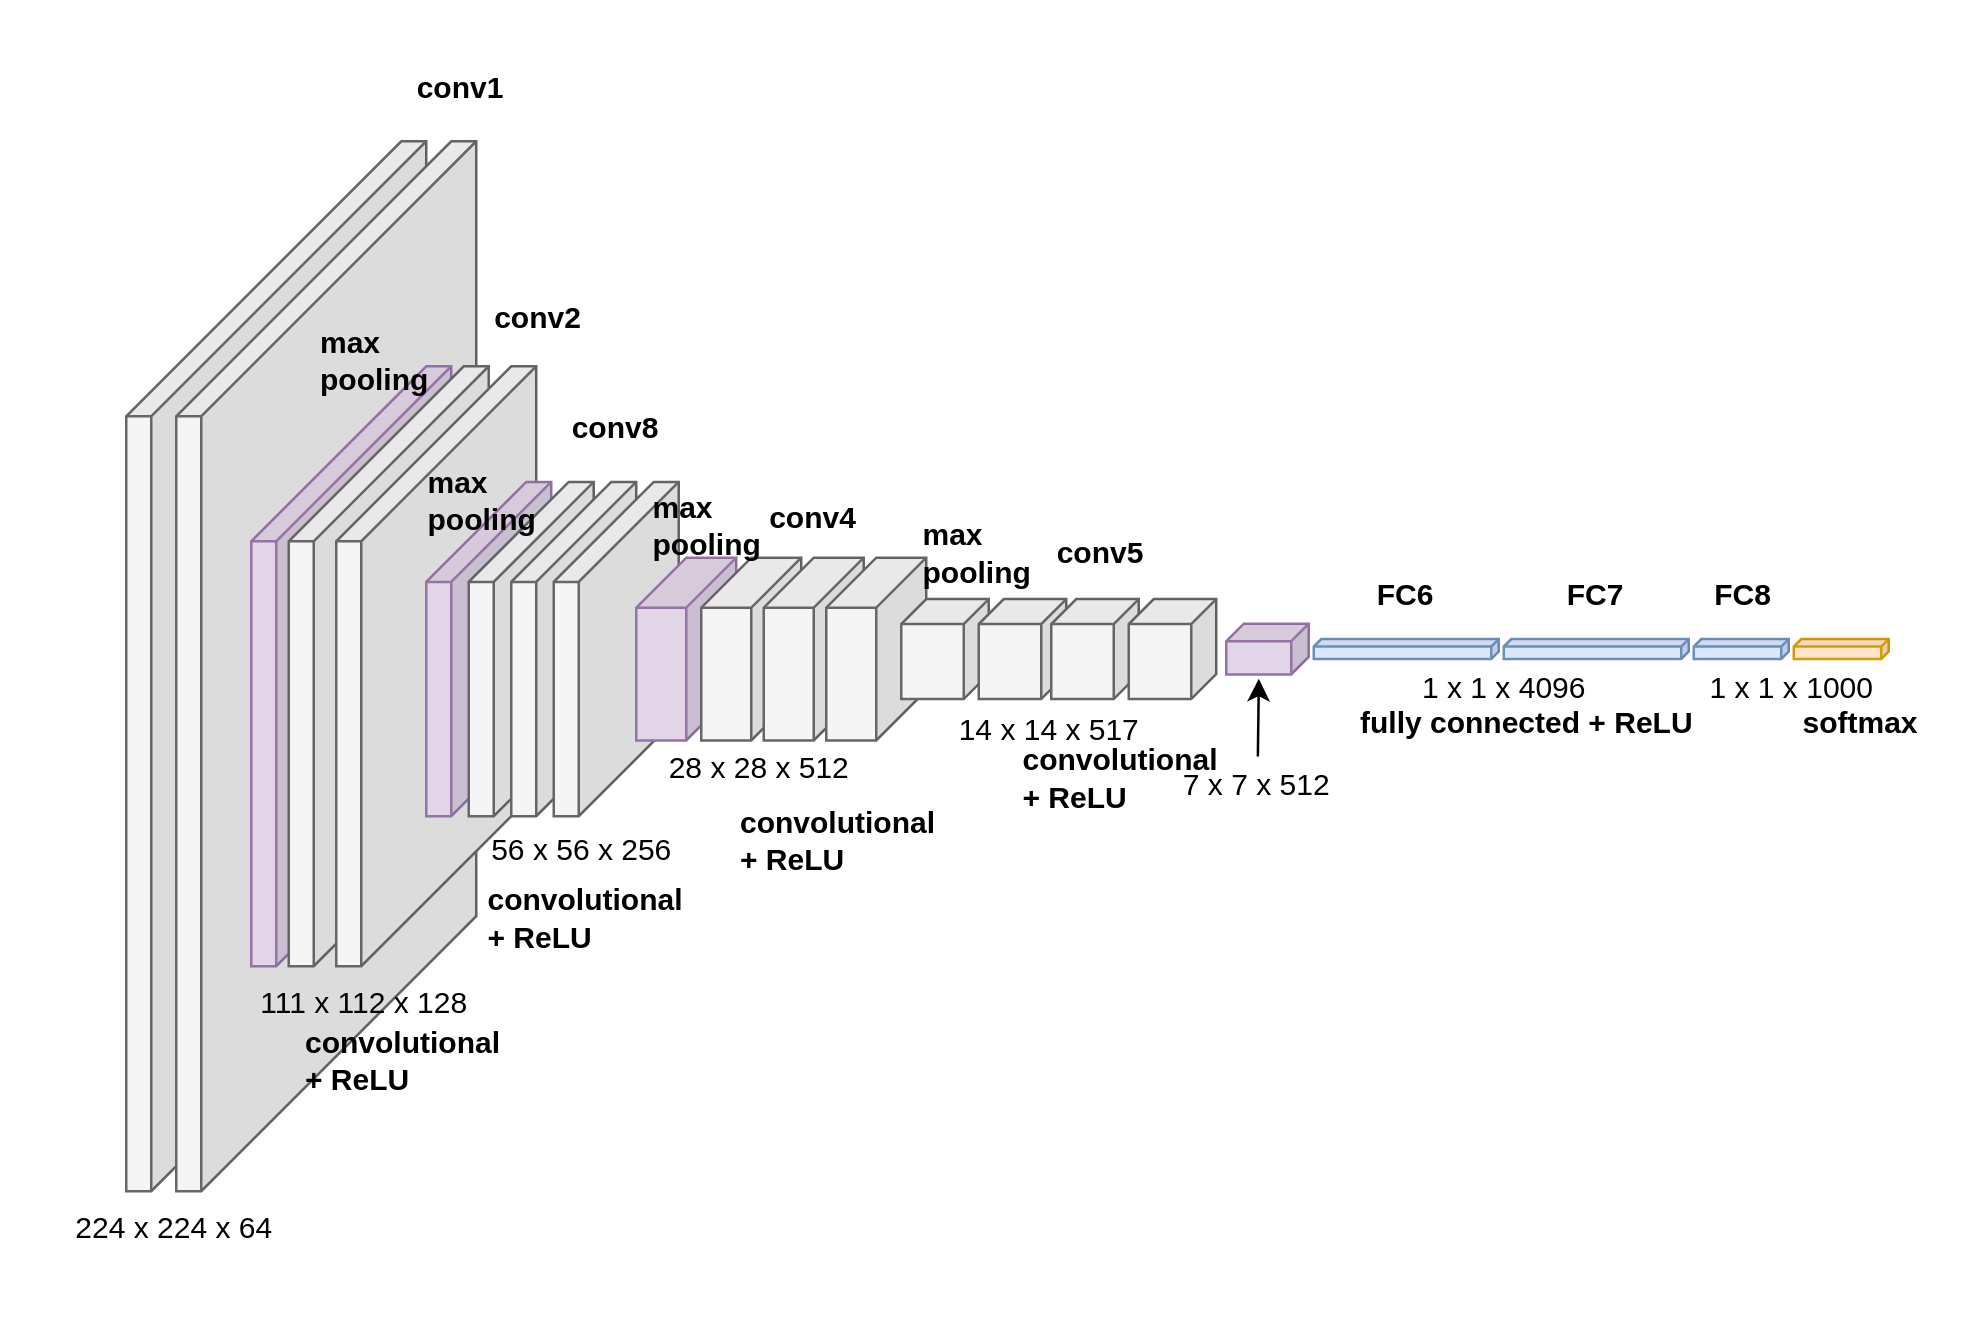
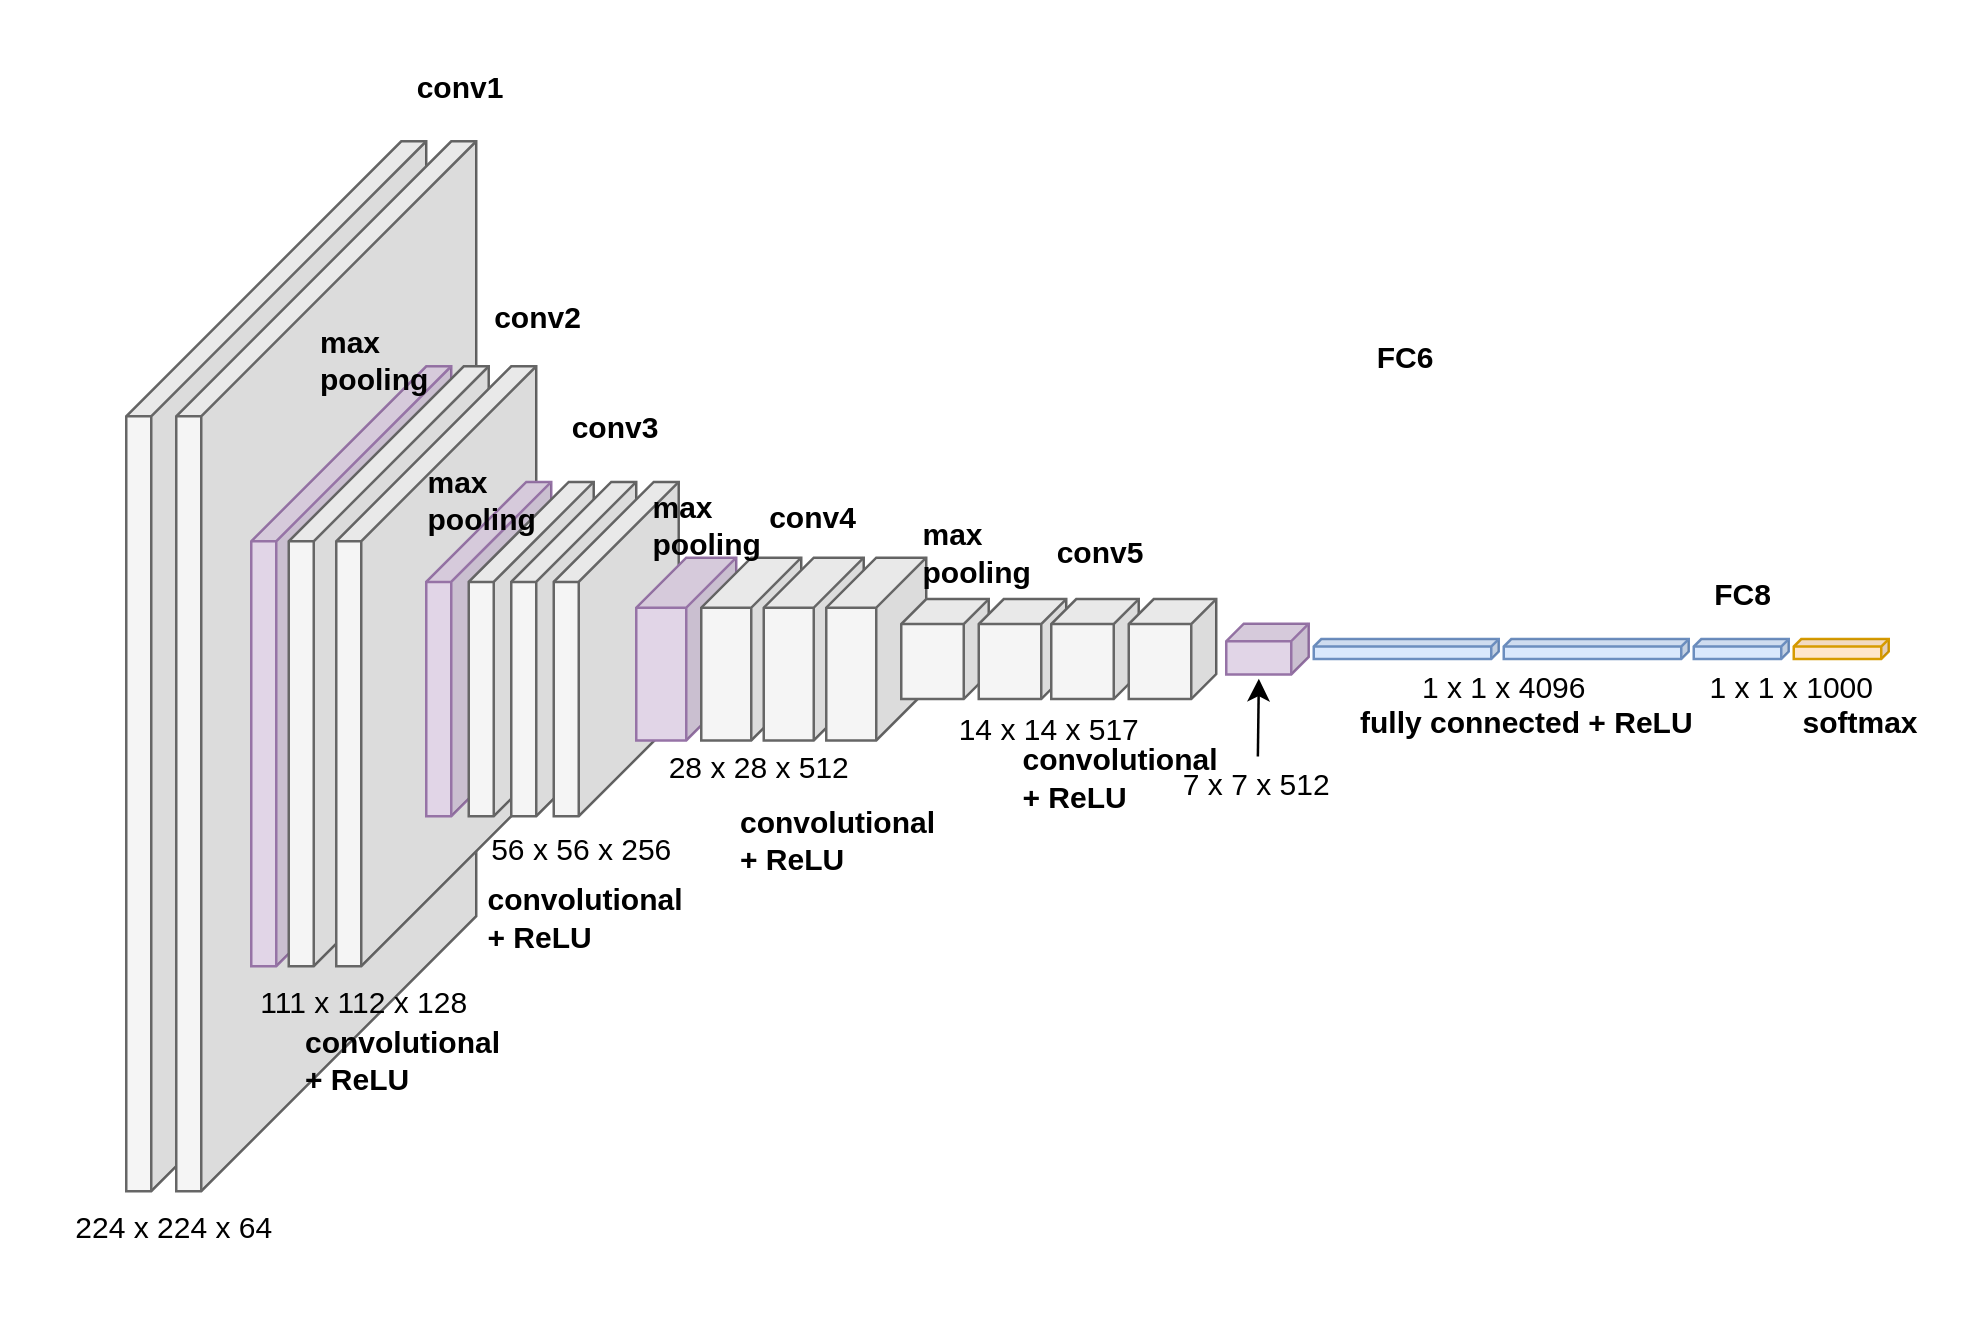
(616, 429) -> (616, 429)
(1406, 595) -> (1406, 358)
(1596, 595) -> none
